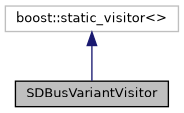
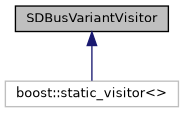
(92, 63) -> (92, 63)
